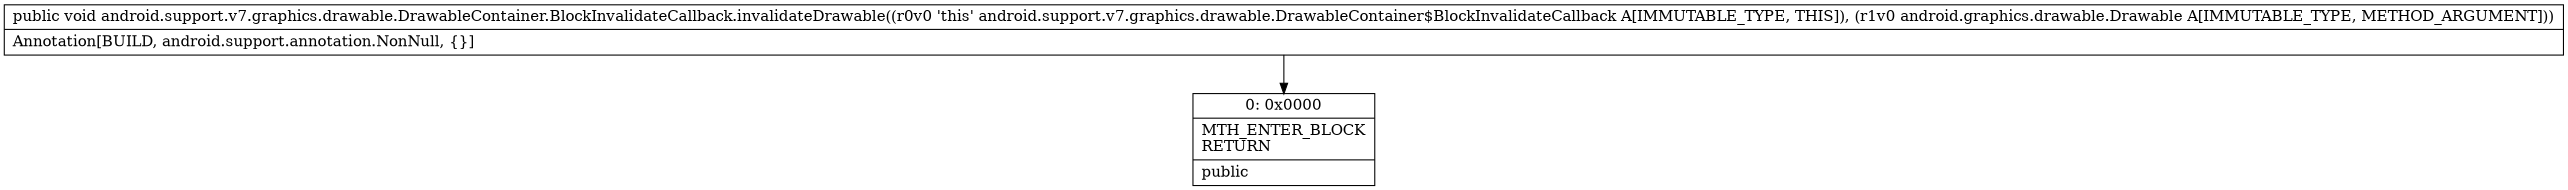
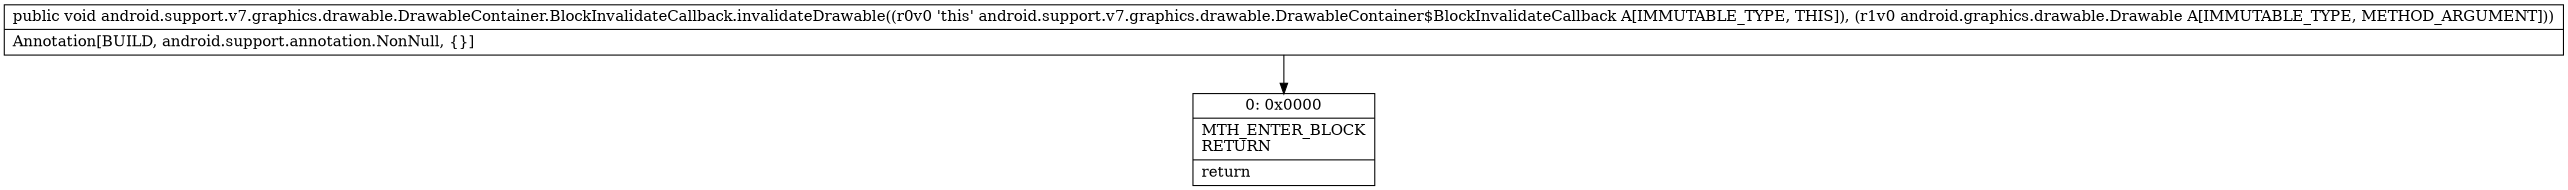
(1225, 172) -> (1226, 172)
